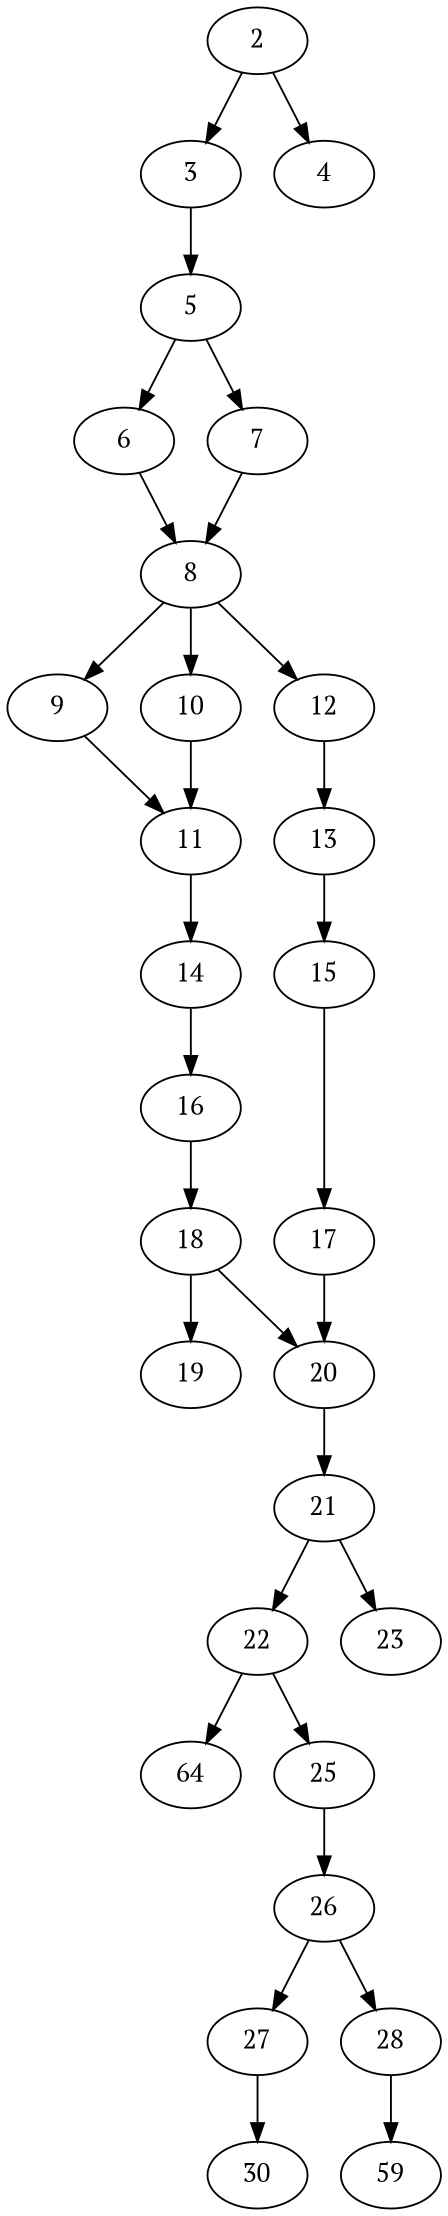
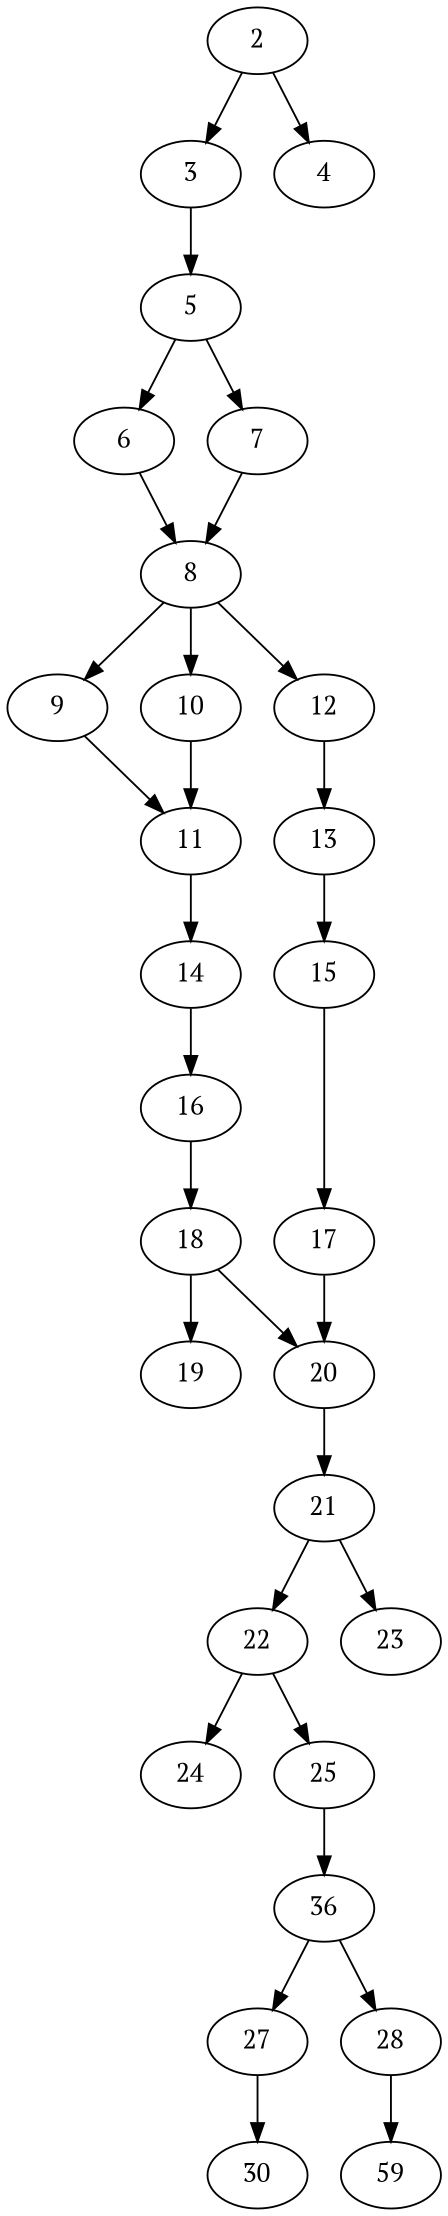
(191, 1775) -> (191, 1775)
(324, 1908) -> (324, 1908)
